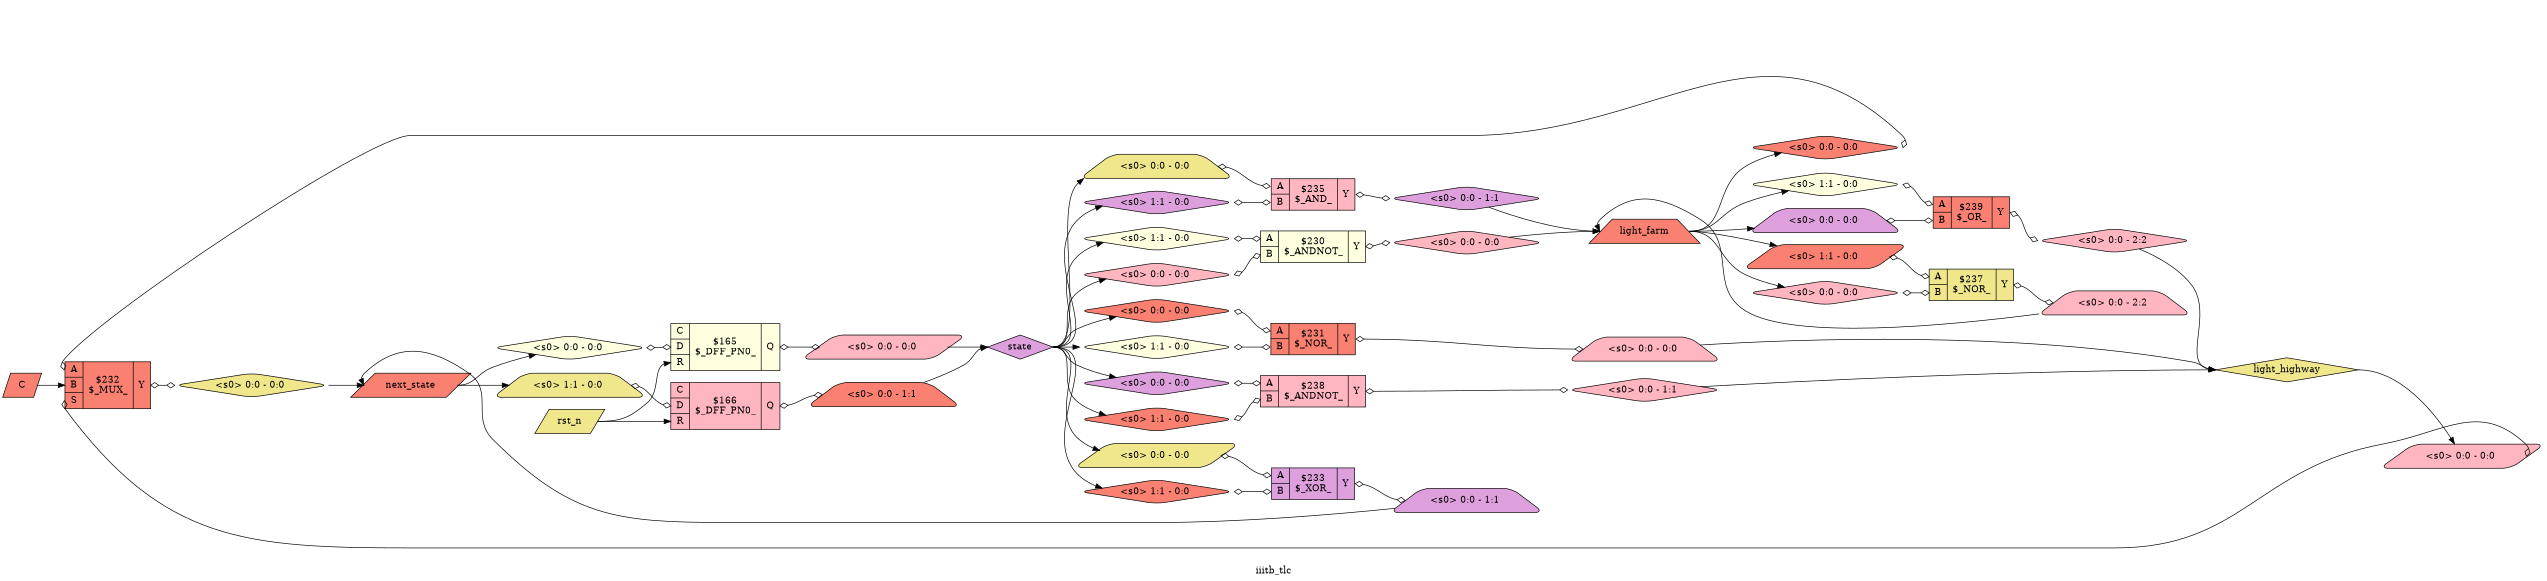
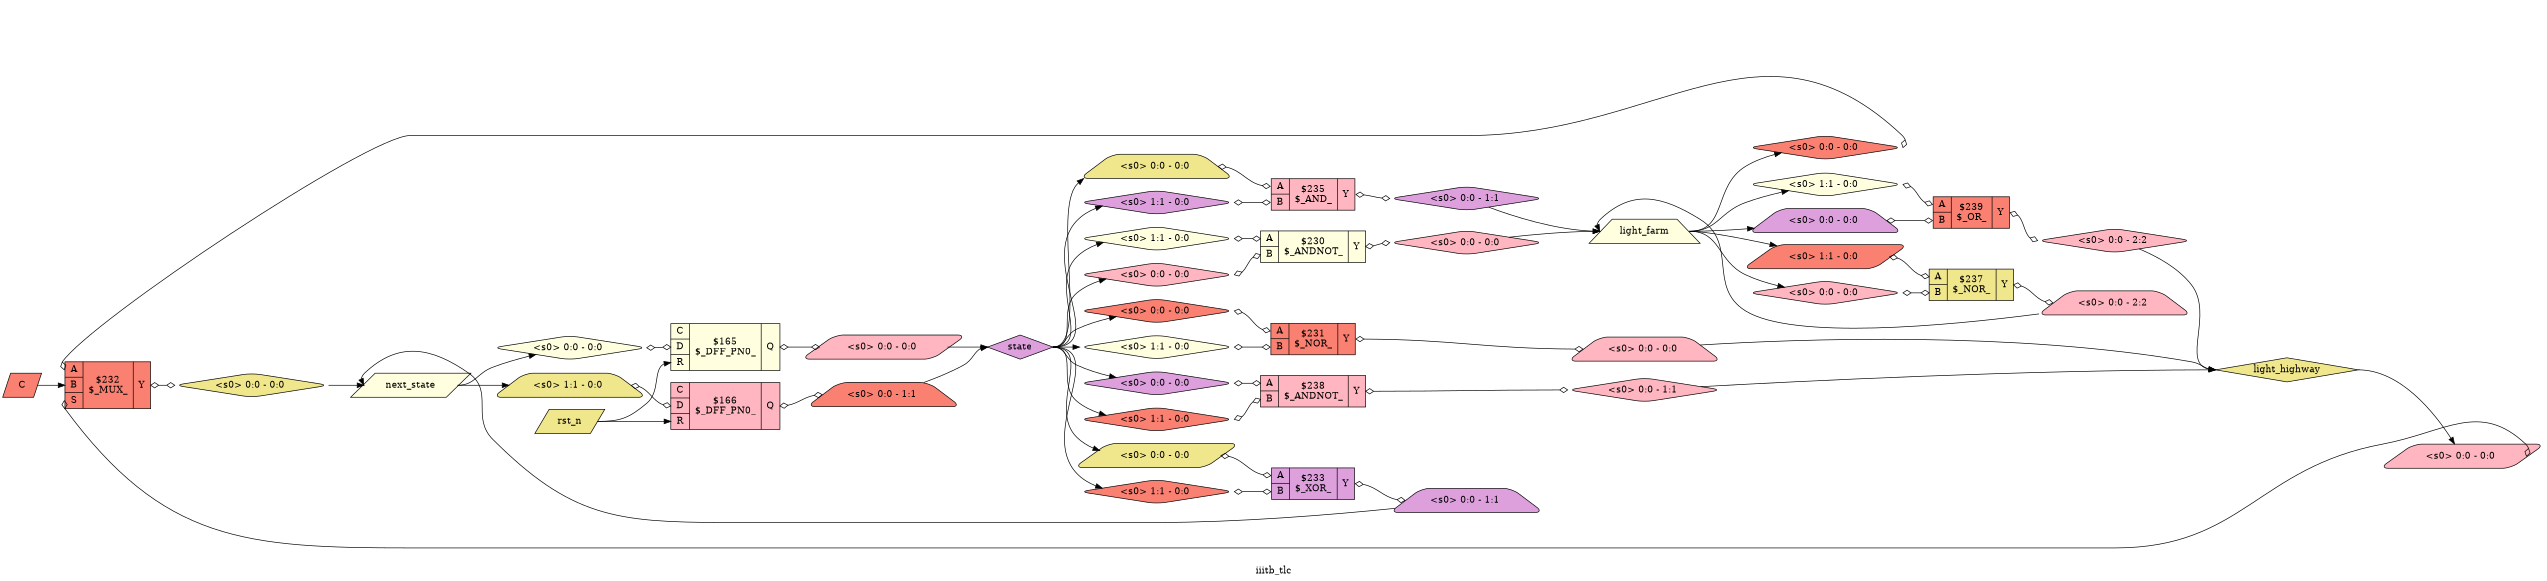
(1645, 231) -> (1645, 231)
(411, 385) -> (411, 385)
